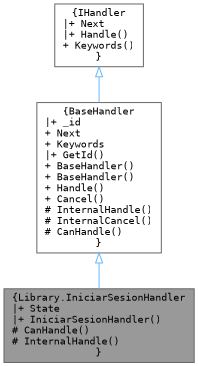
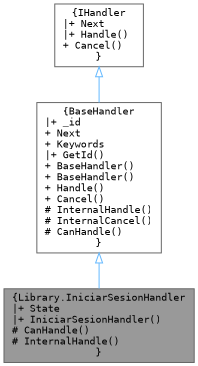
(99, 35) -> (99, 35)
